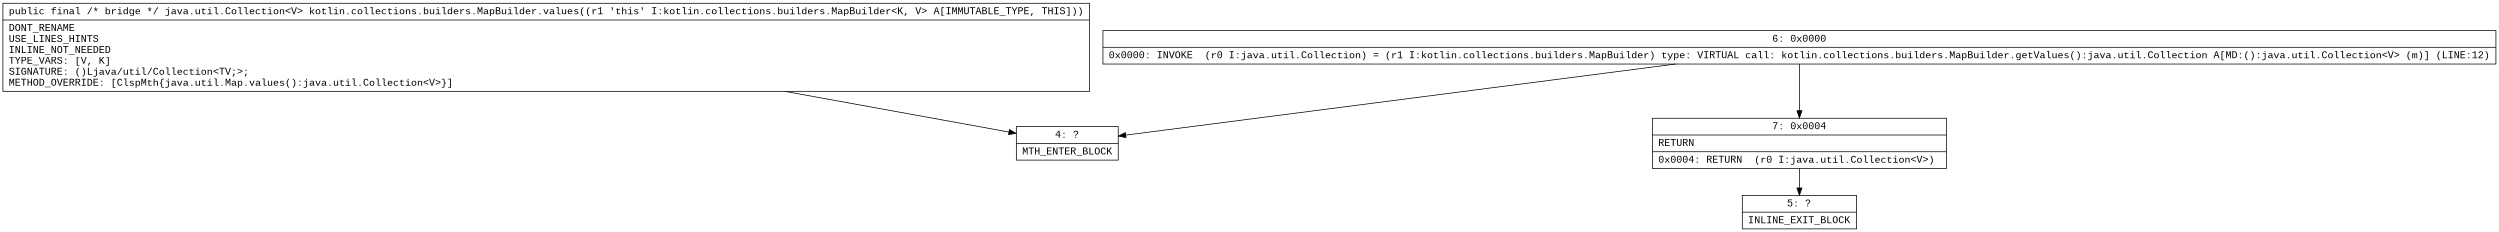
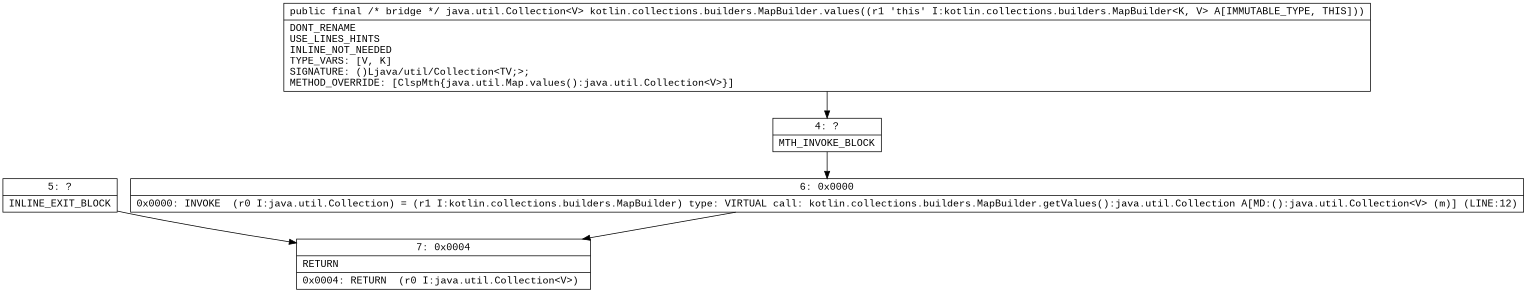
(1401, 100) -> (827, 162)
(1067, 151) -> (827, 143)
(1799, 178) -> (203, 228)
